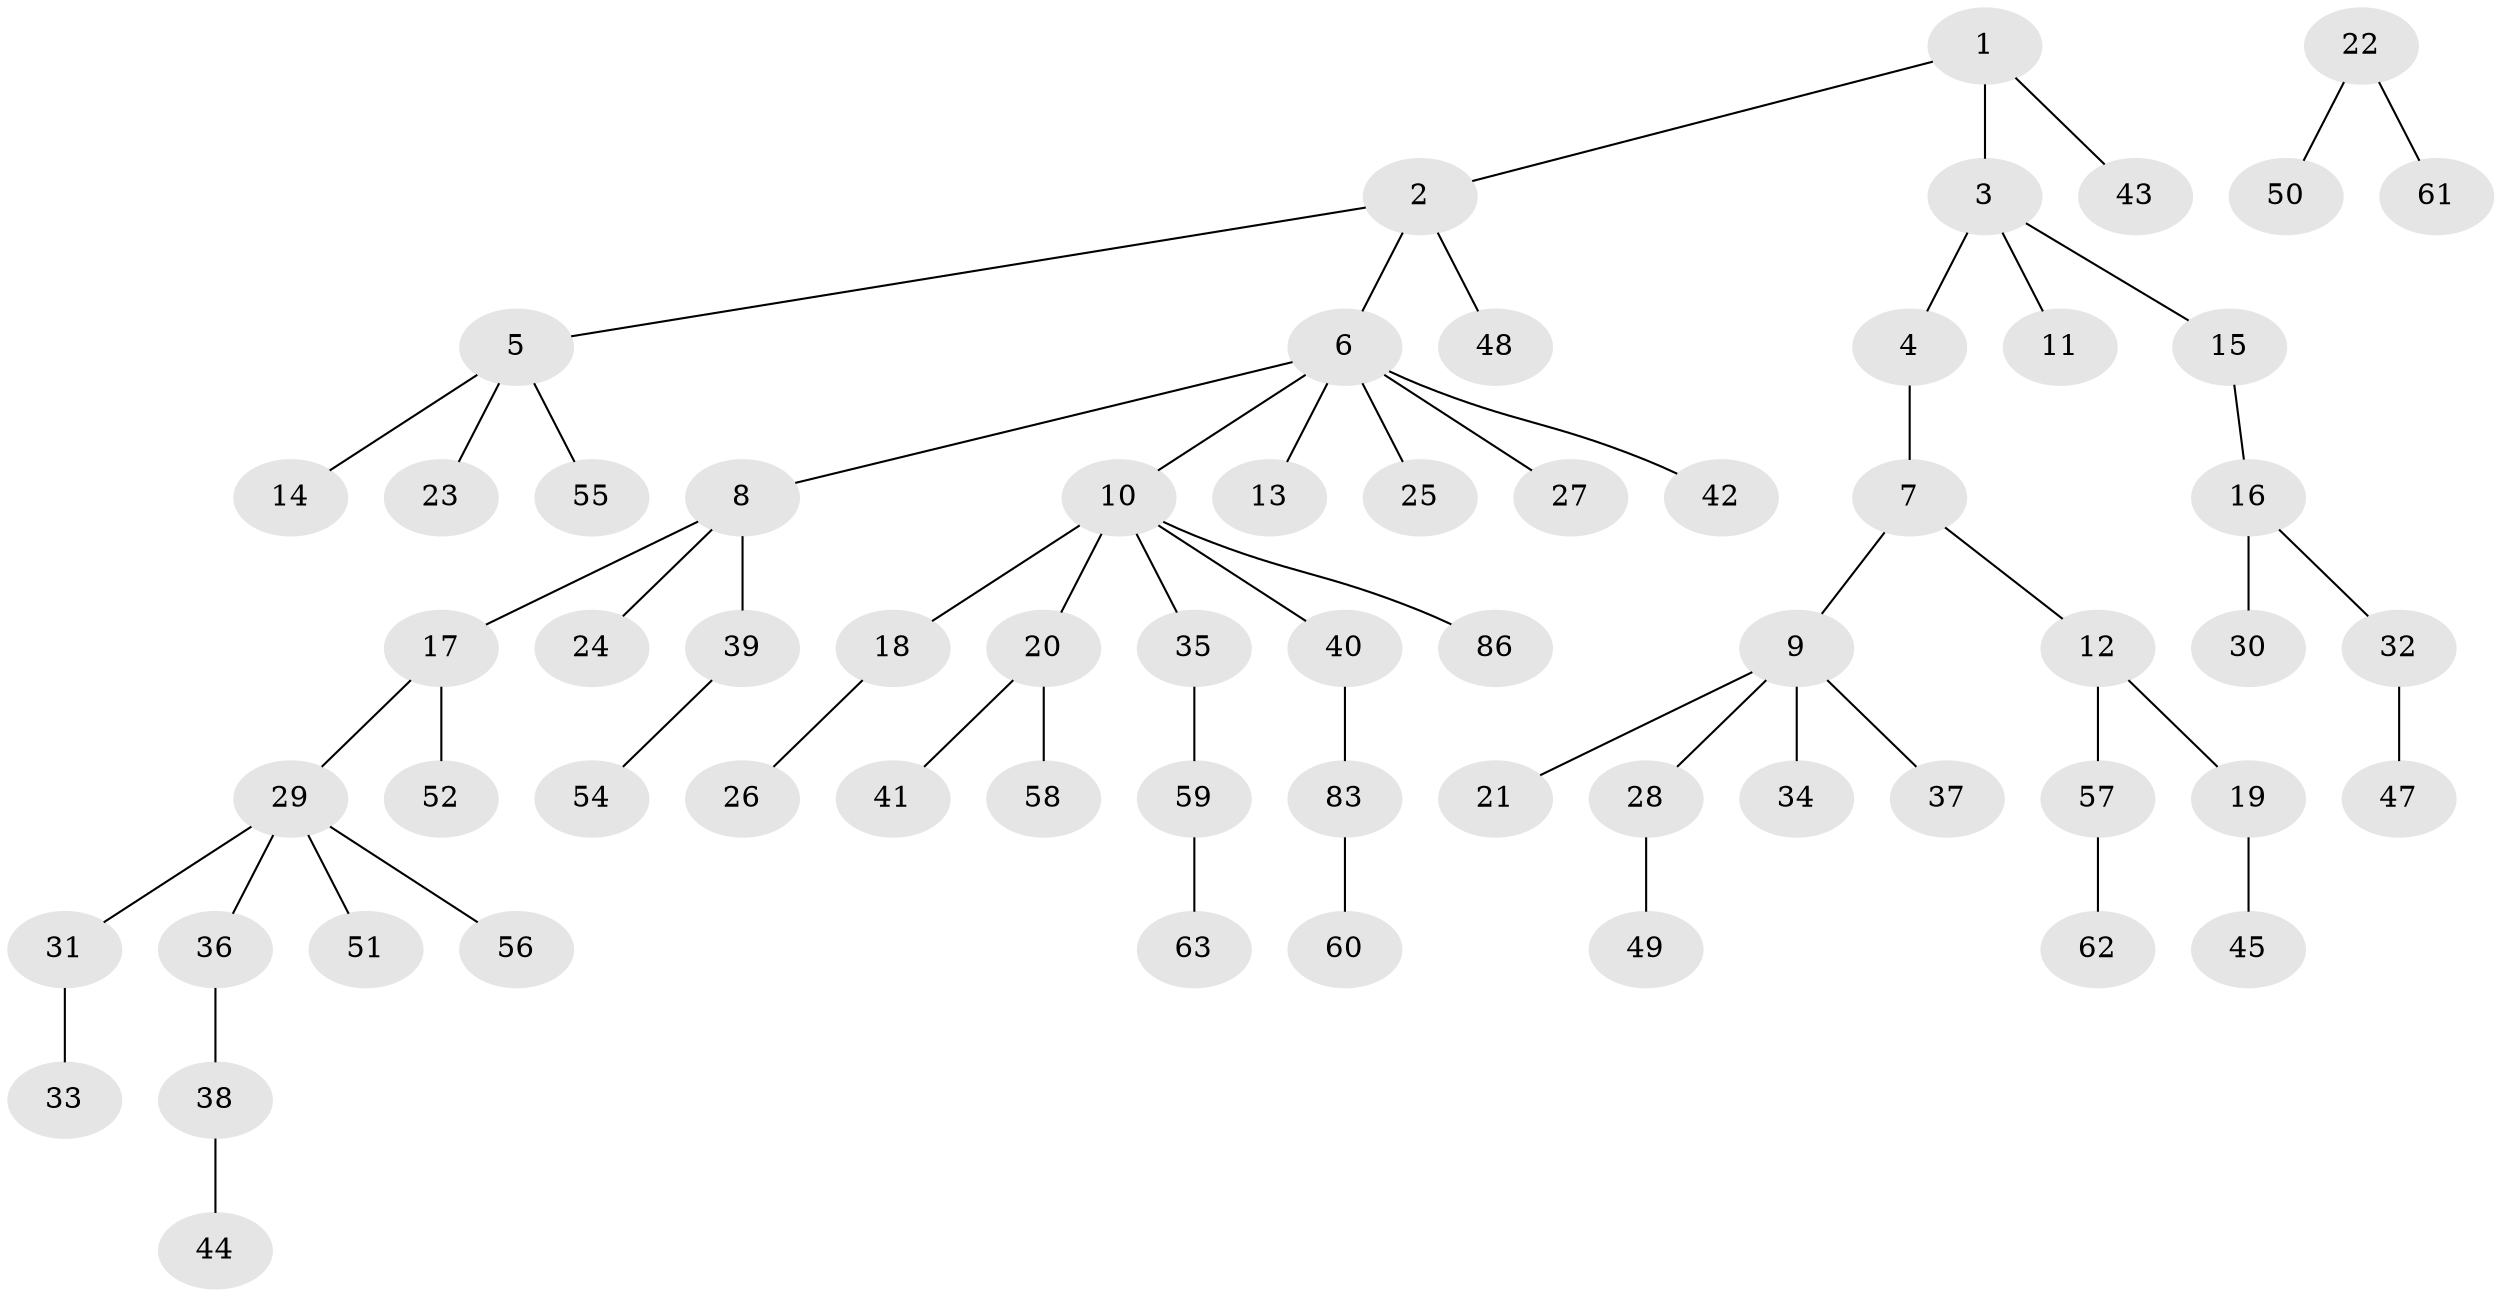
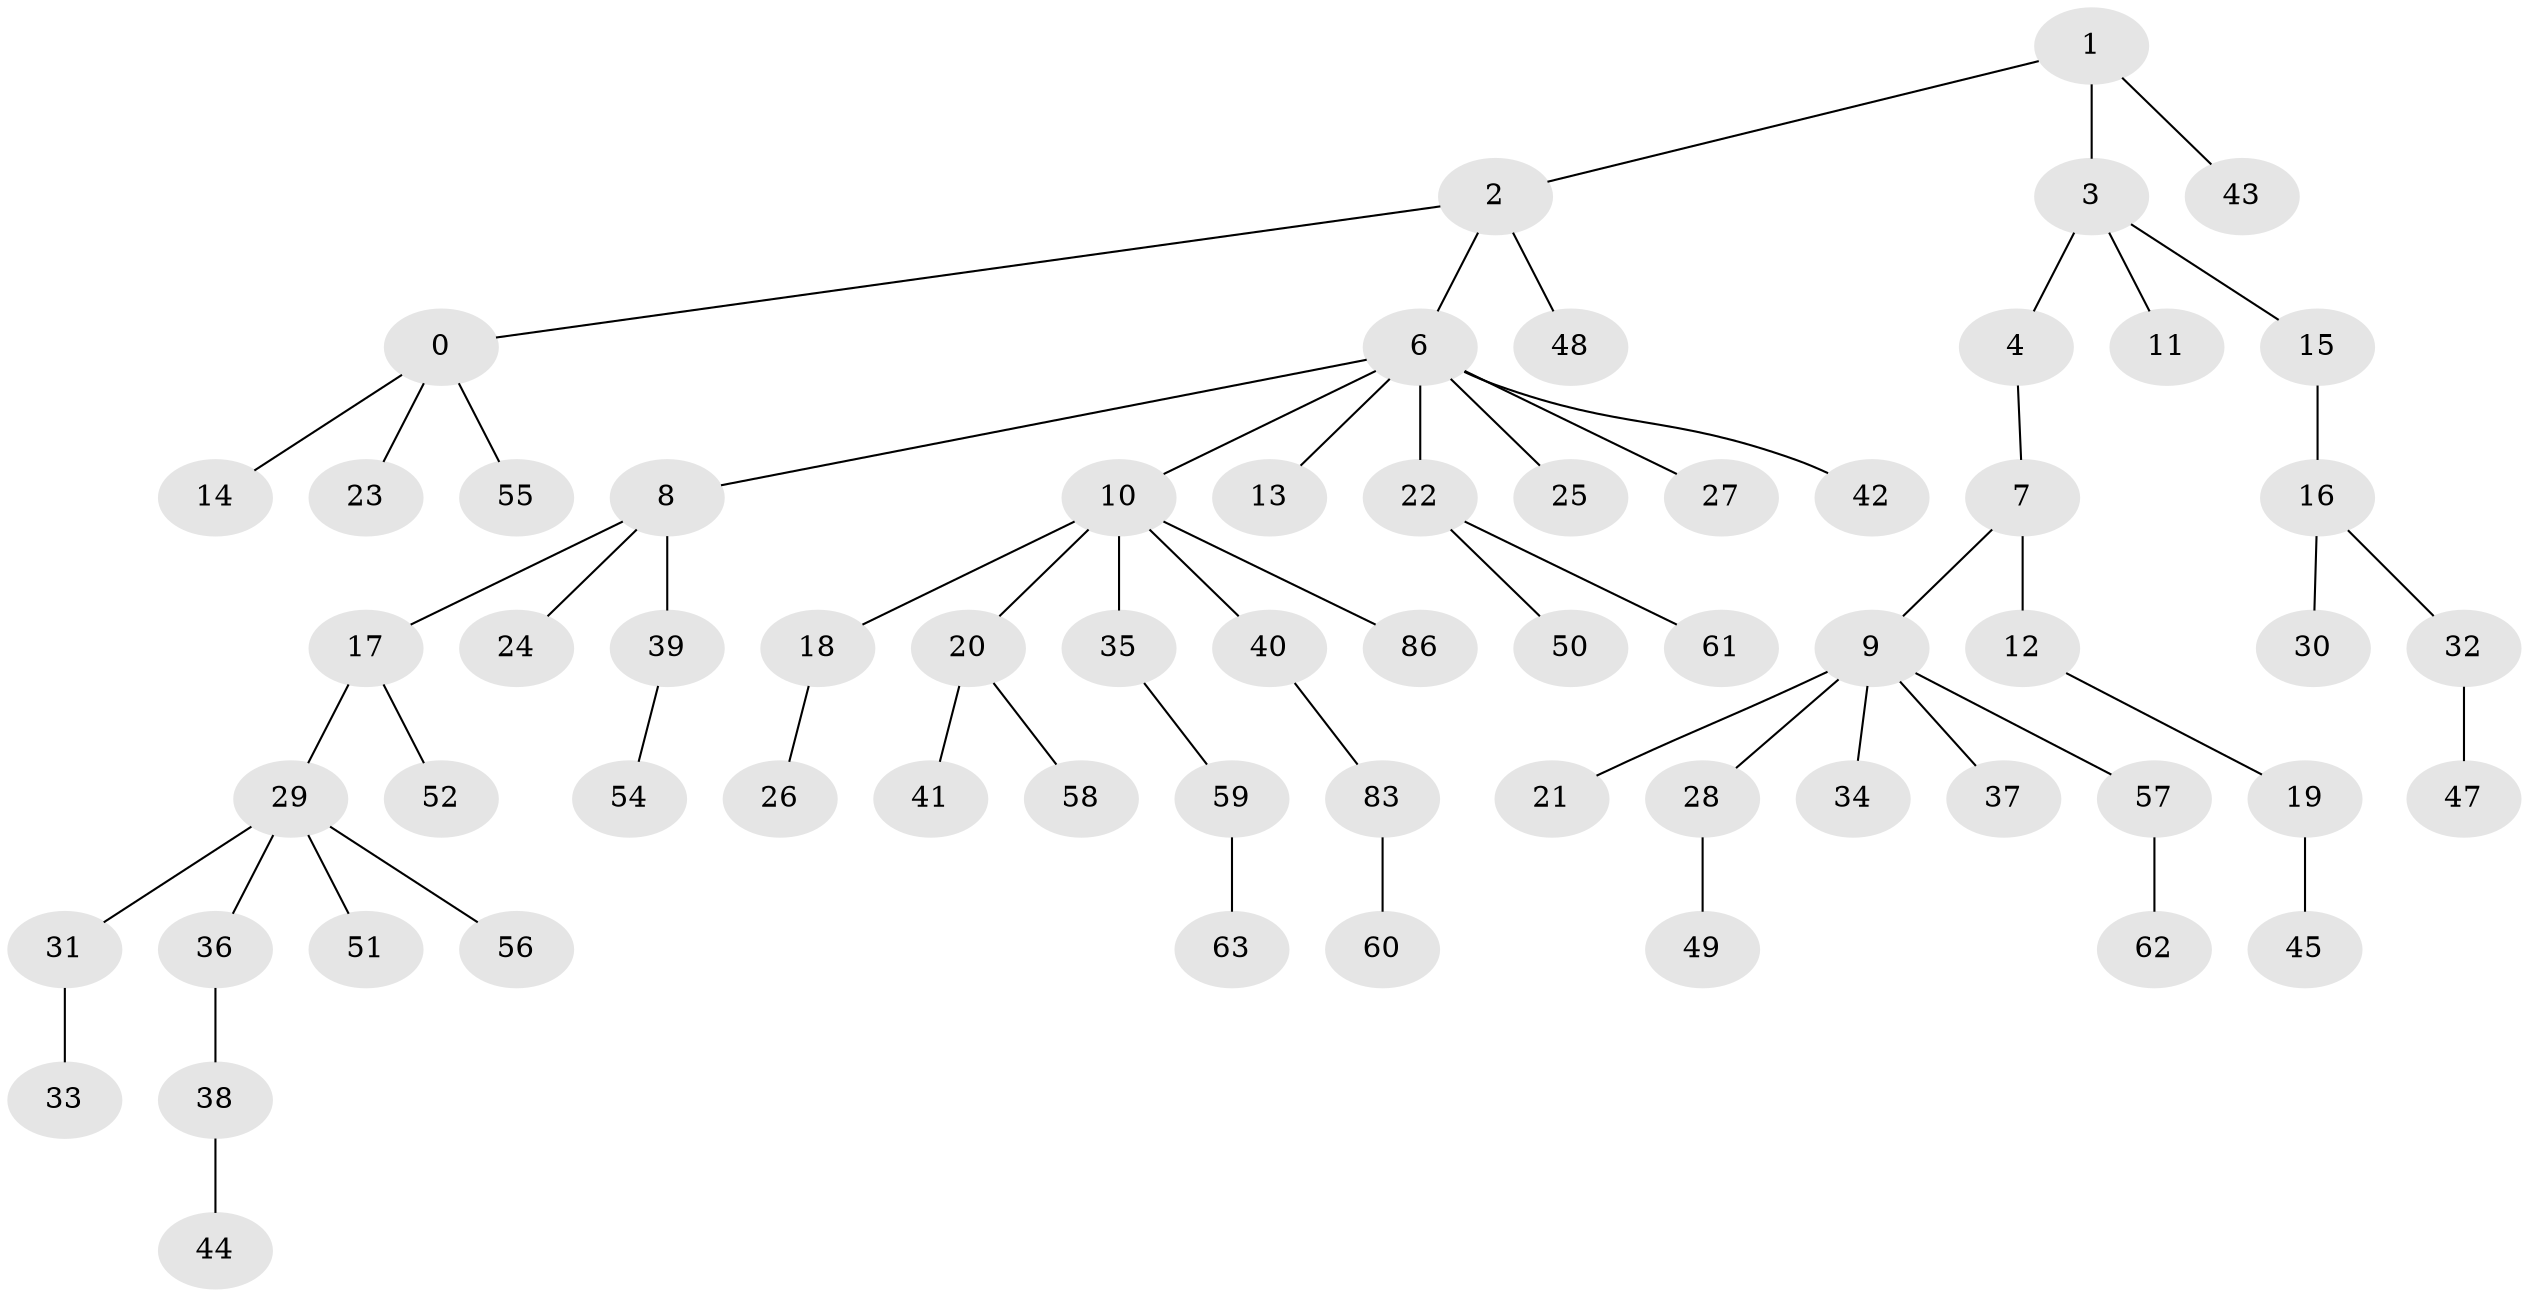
(517, 347) -> (441, 347)
none -> (1420, 423)
(2098, 724) -> (2013, 724)
